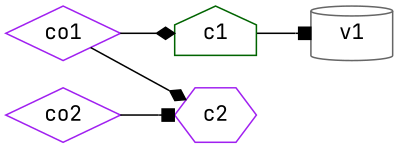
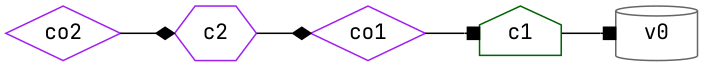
(138, 33) -> (445, 33)
(352, 33) -> (657, 33)
(130, 69) -> (275, 33)
(140, 115) -> (138, 33)
